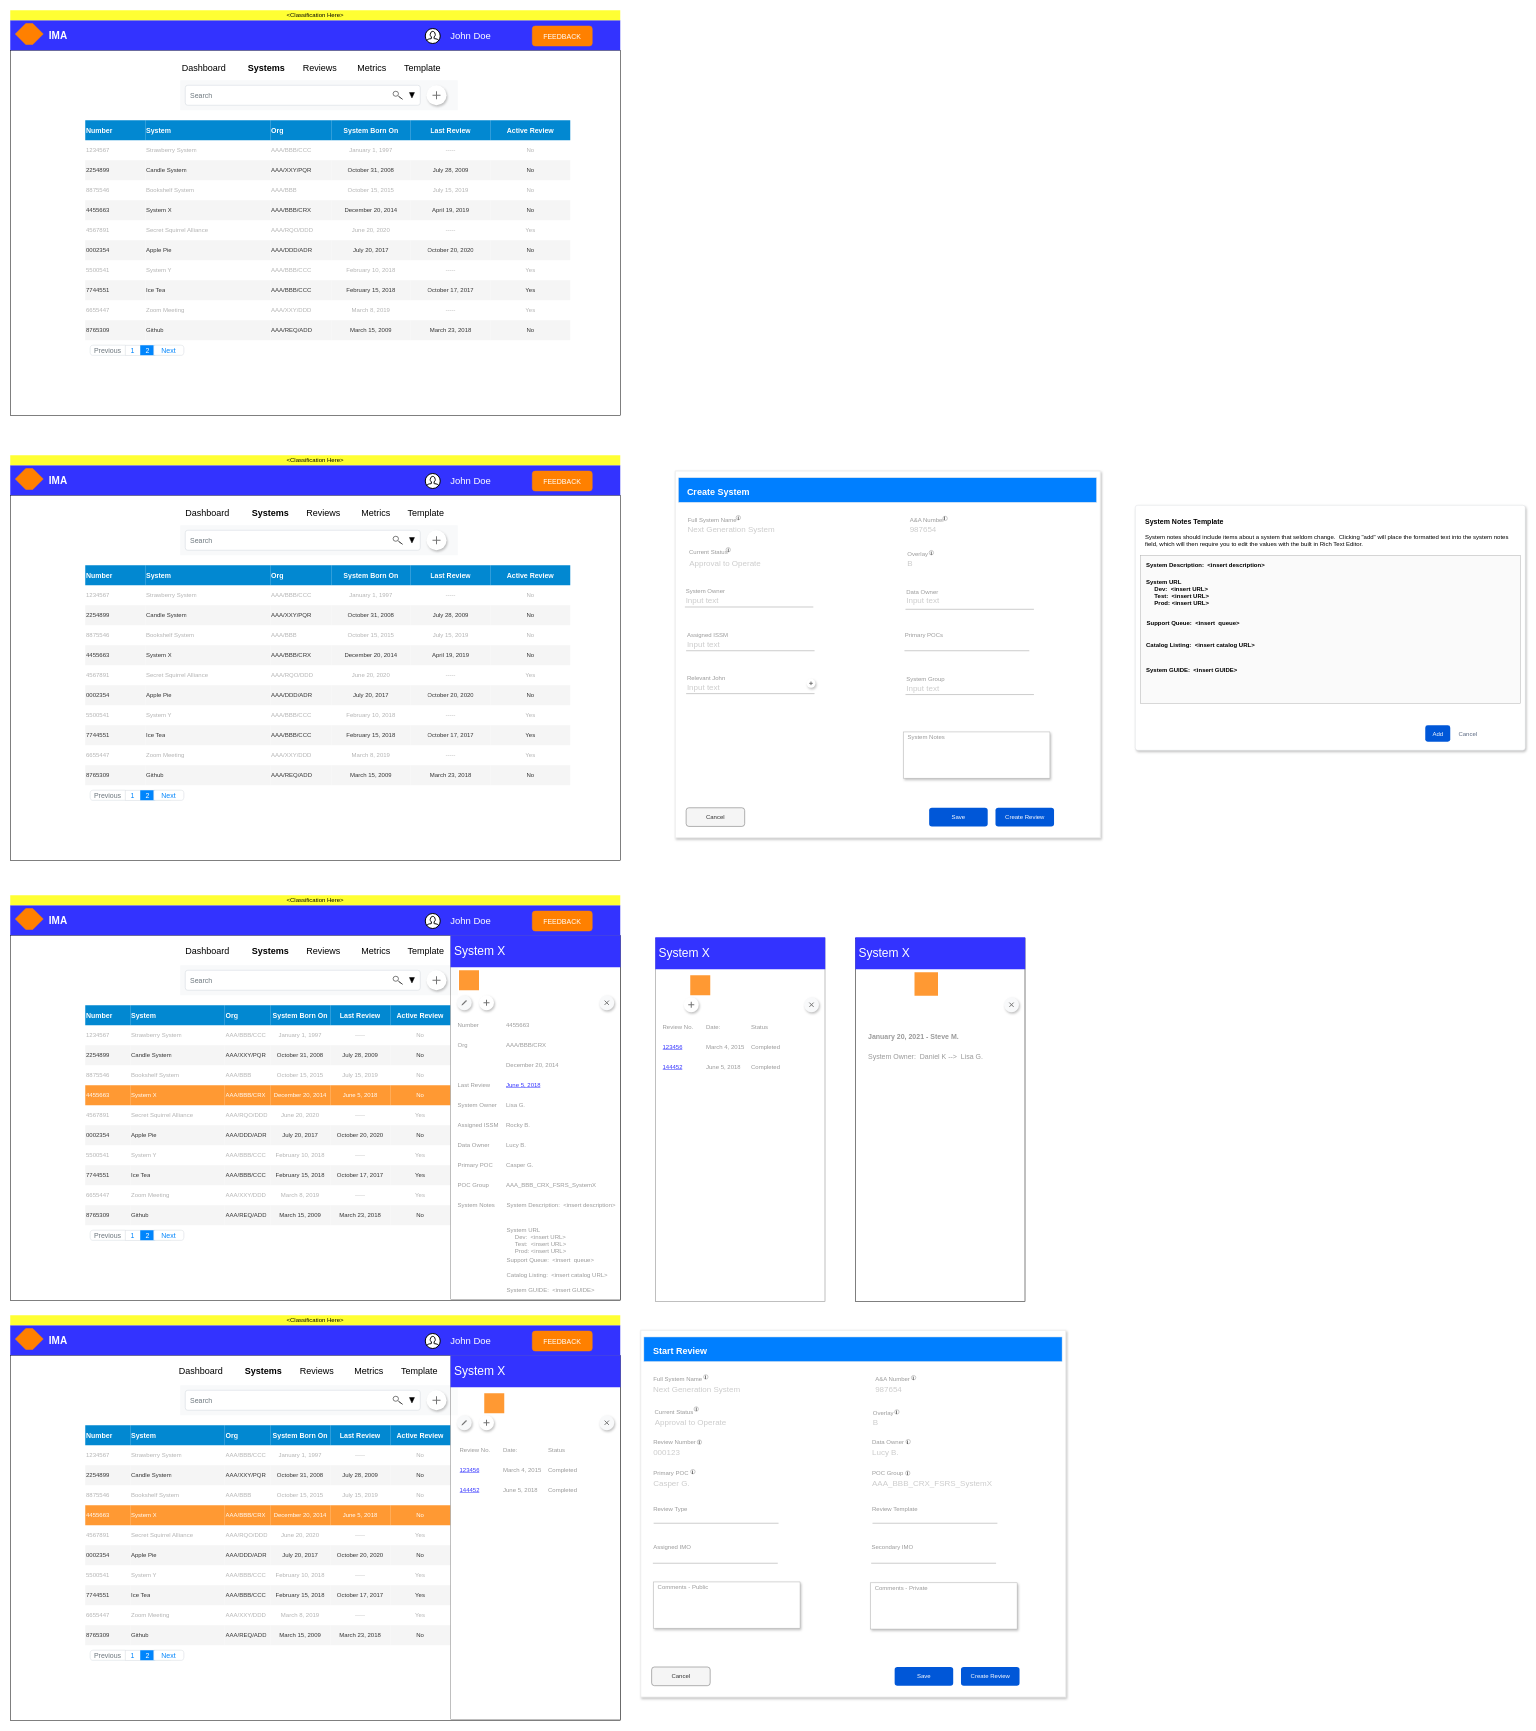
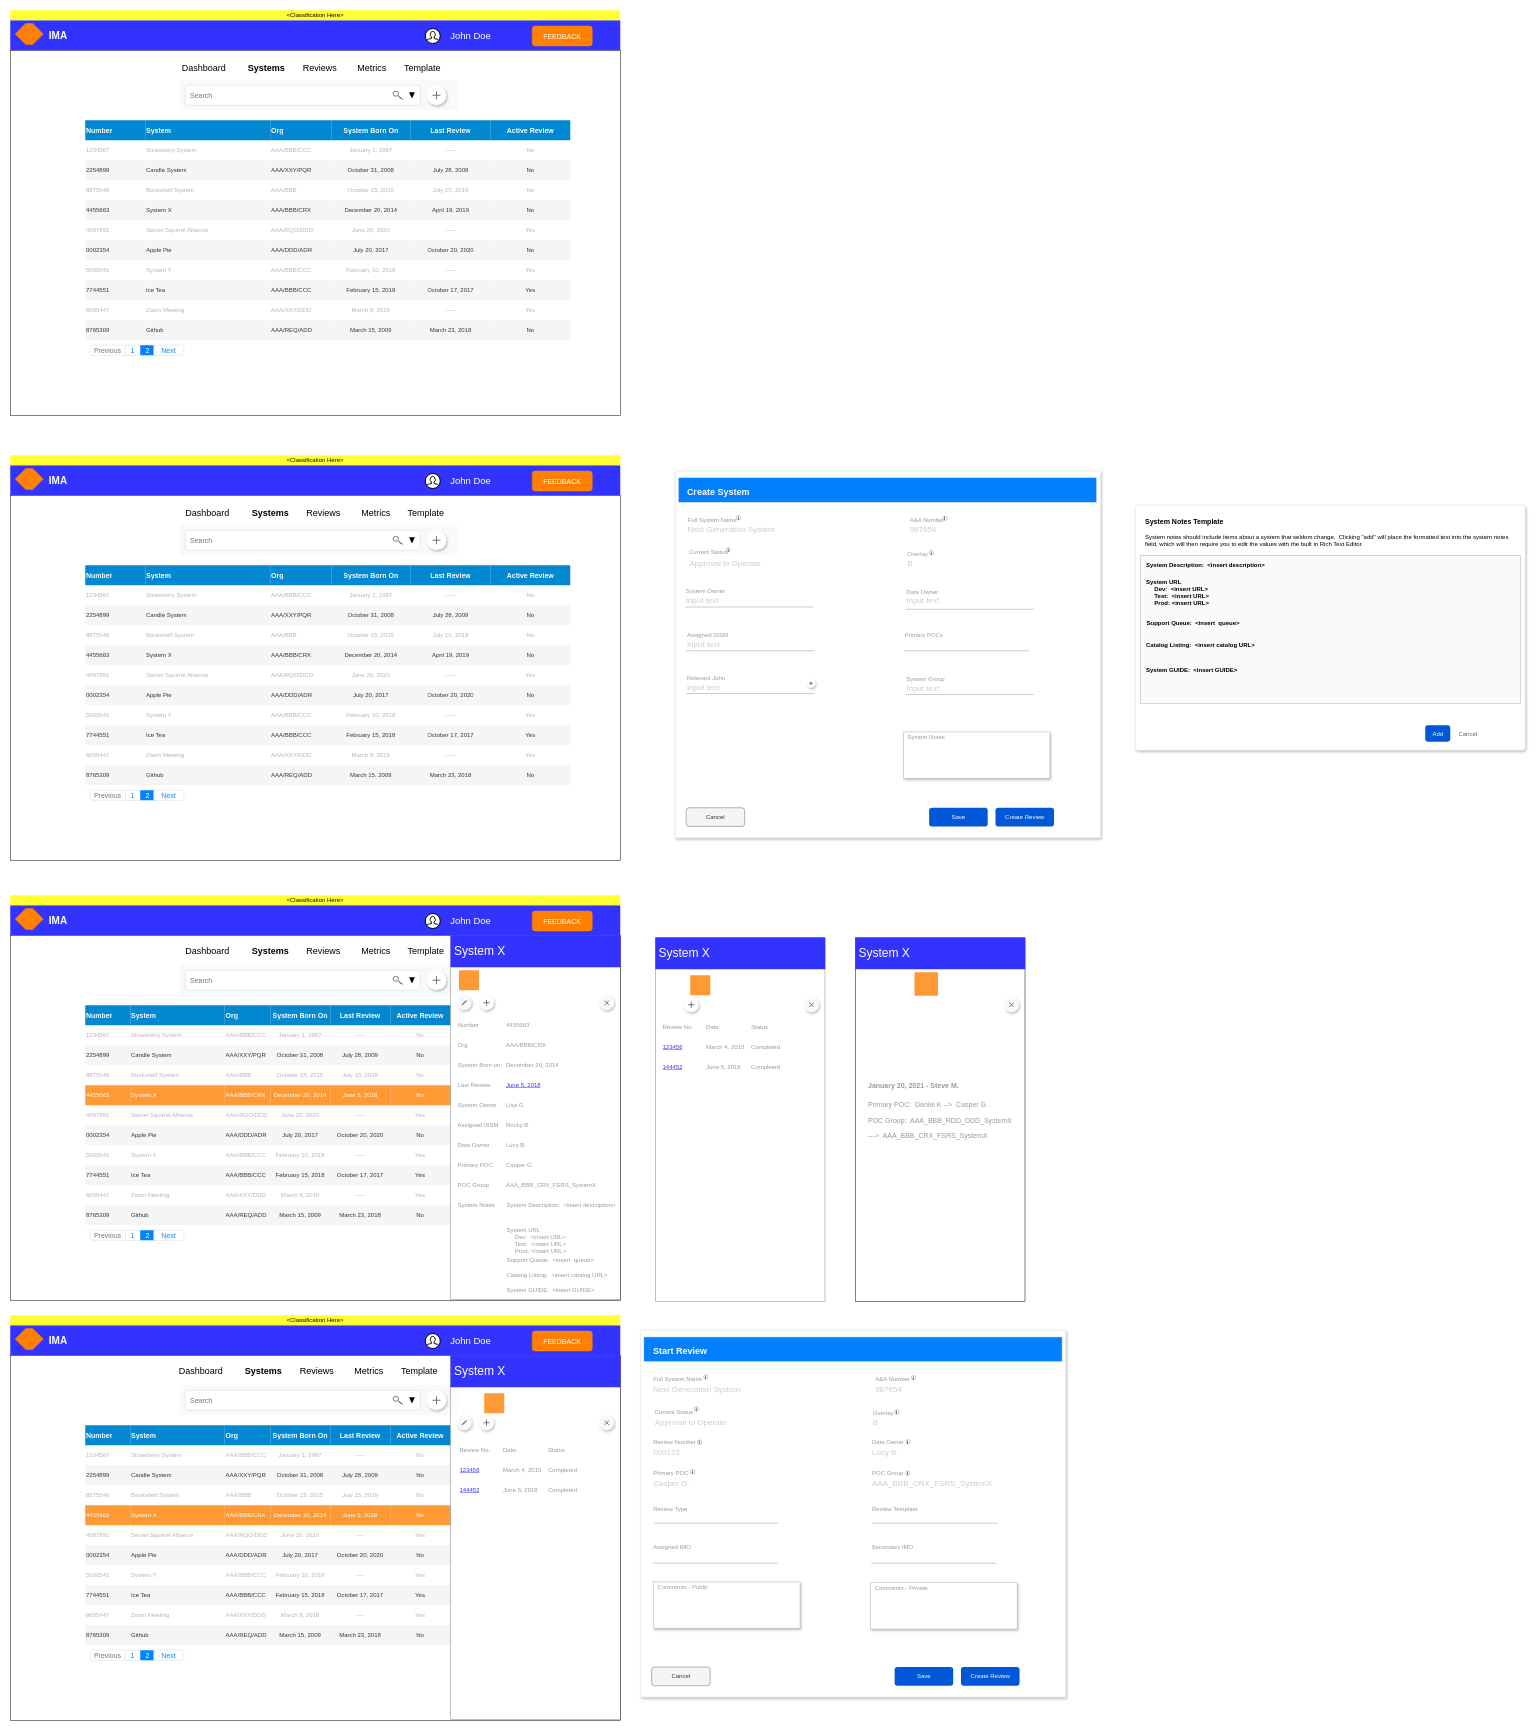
(943, 1044) -> none
none -> (481, 1065)
none -> (943, 1108)
